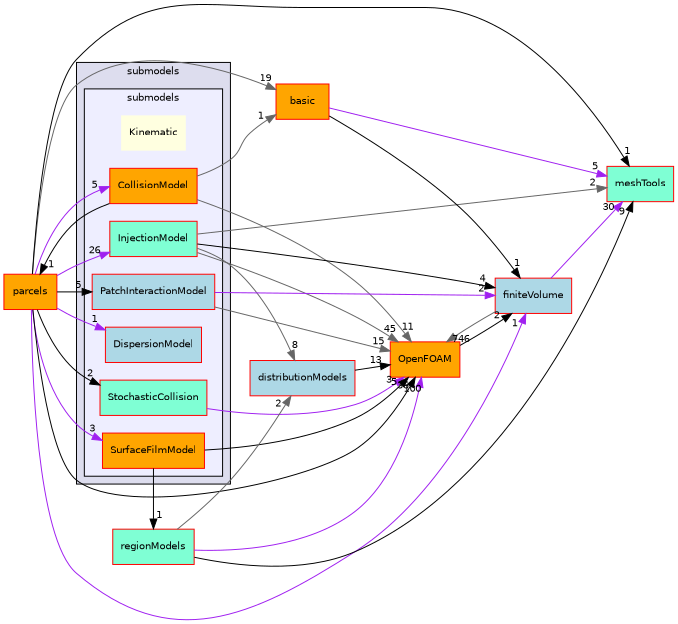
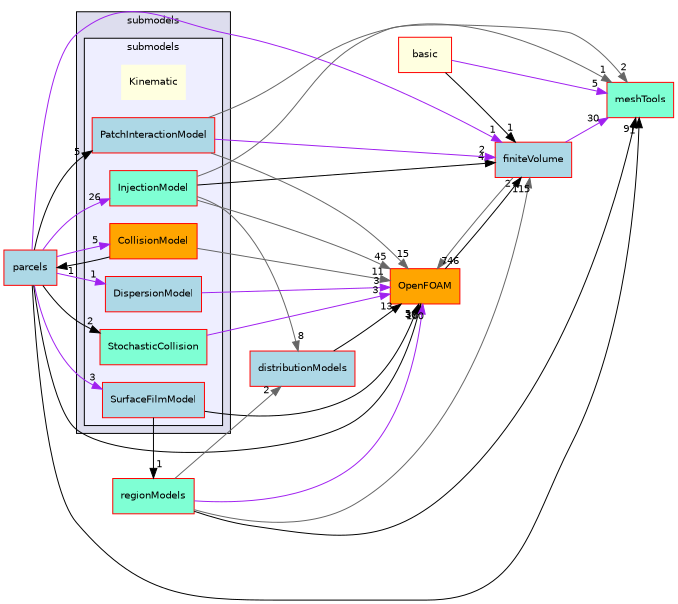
none -> (349, 42)
(86, 79) -> none
(303, 102) -> (425, 55)
(237, 153) -> none
none -> (291, 290)
(30, 292) -> (30, 268)
none -> (430, 434)
(153, 451) -> (153, 400)
